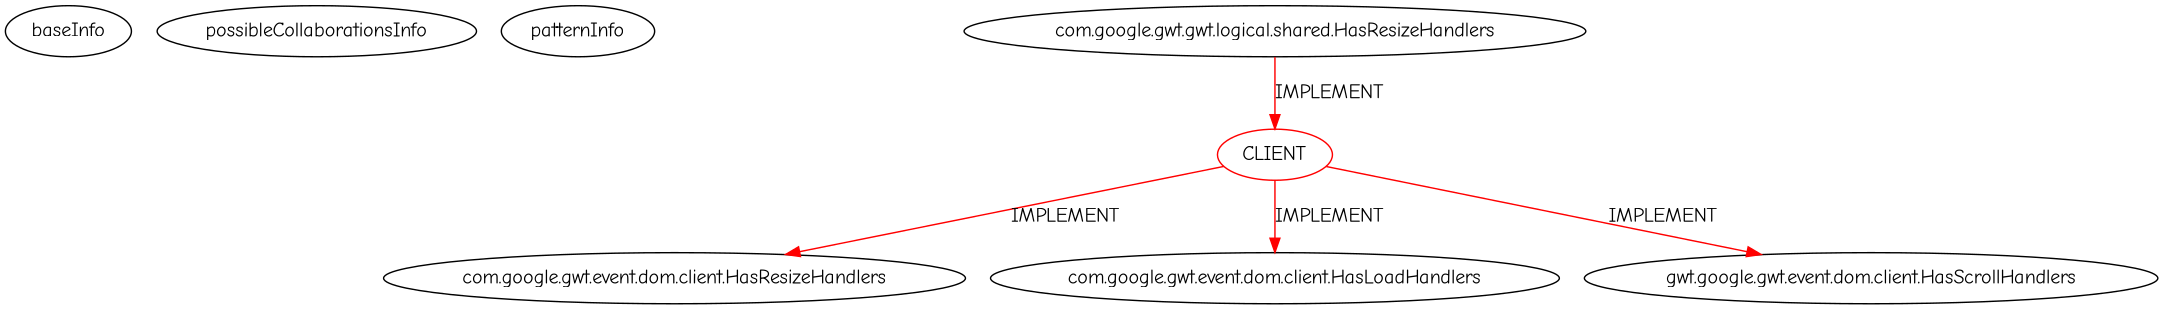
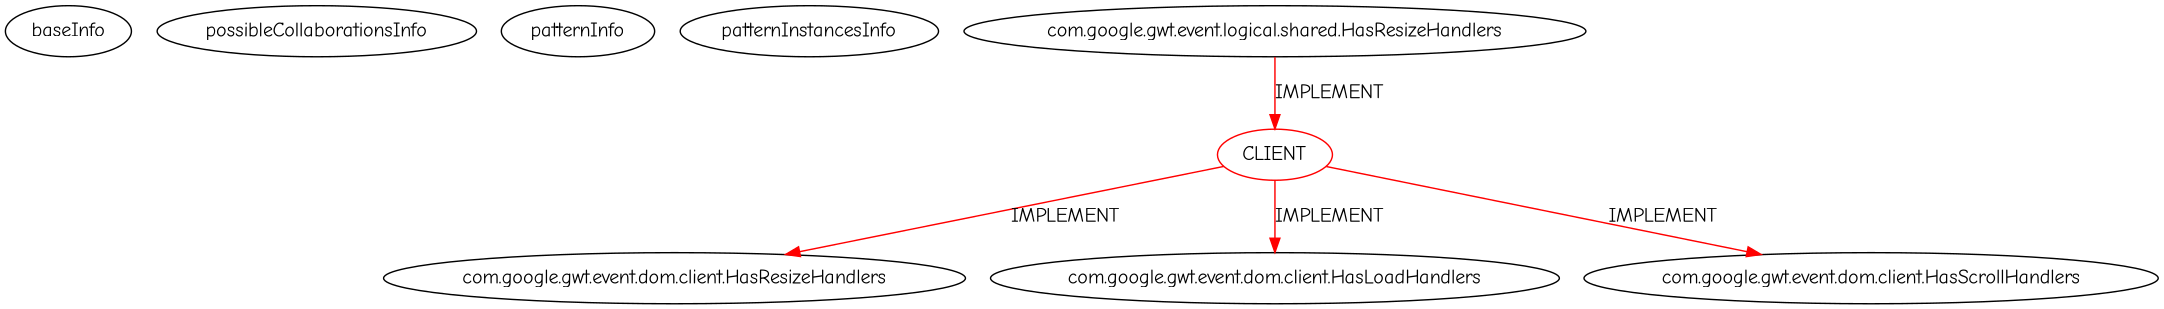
none -> (809, 31)
(1275, 31) -> (1275, 31)
(1871, 278) -> (1871, 278)
